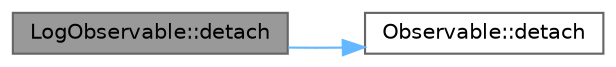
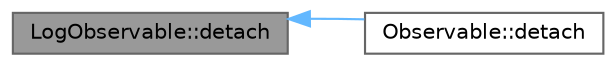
(316, 48) -> (337, 19)
